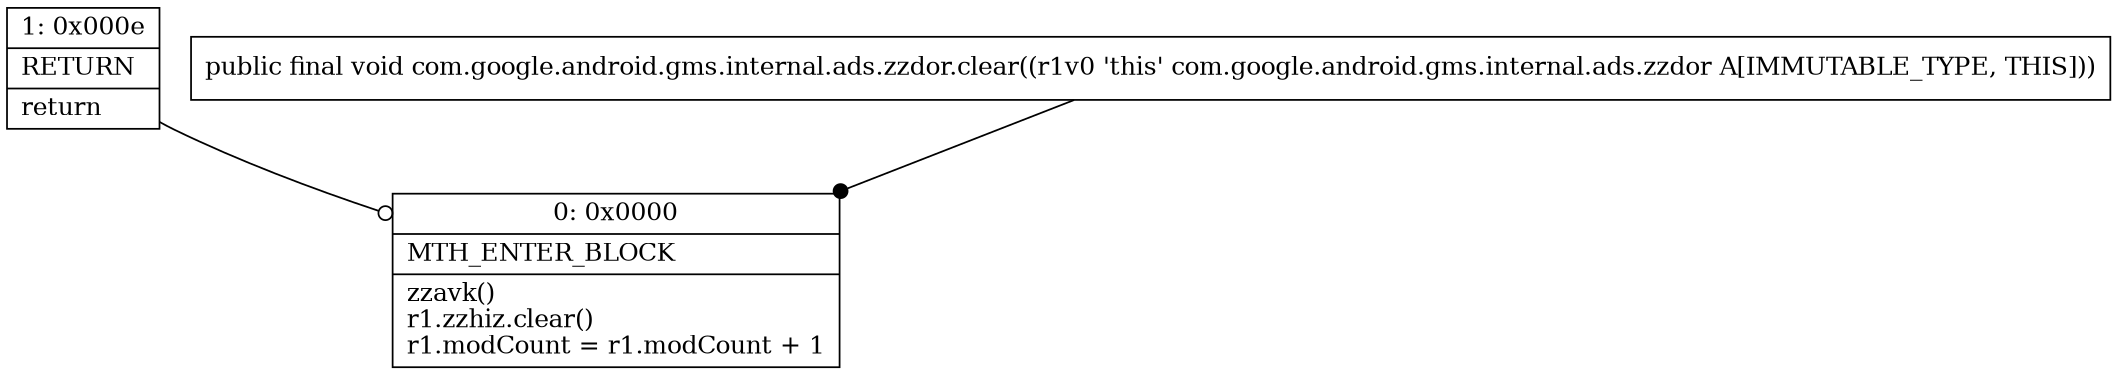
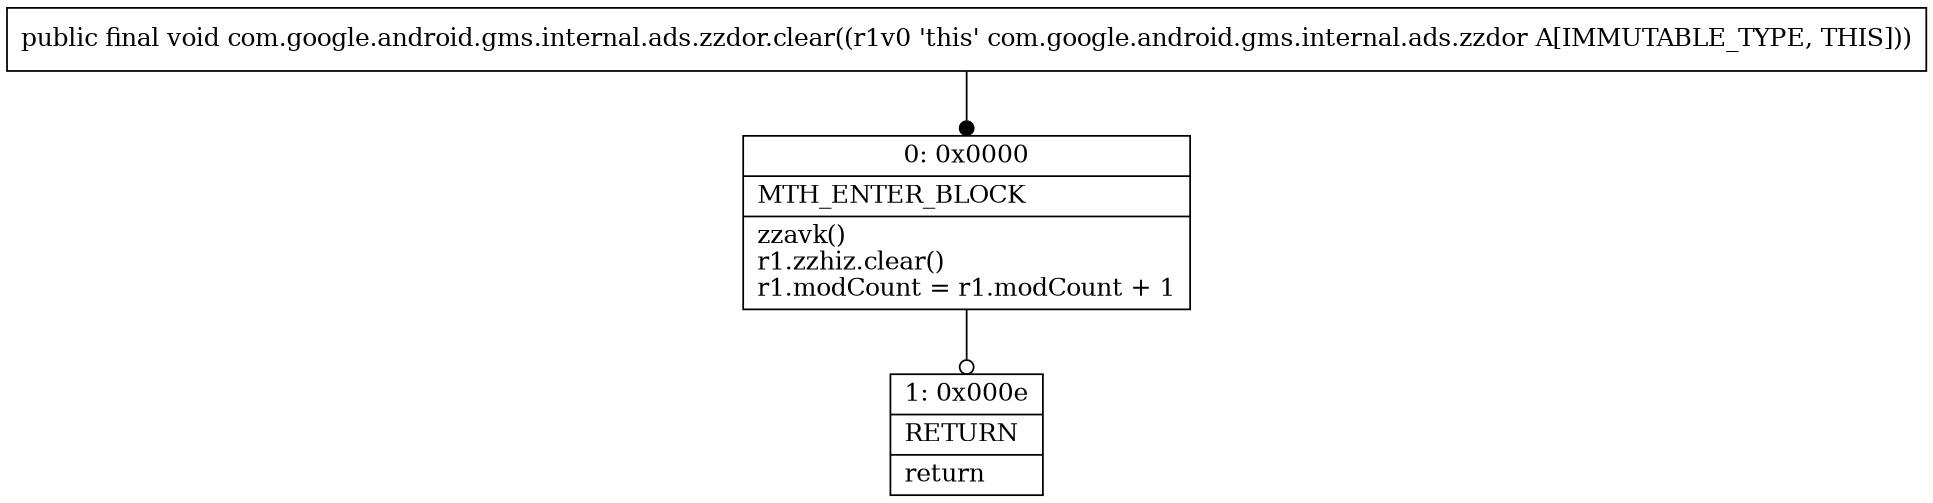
(267, 170) -> (967, 335)
